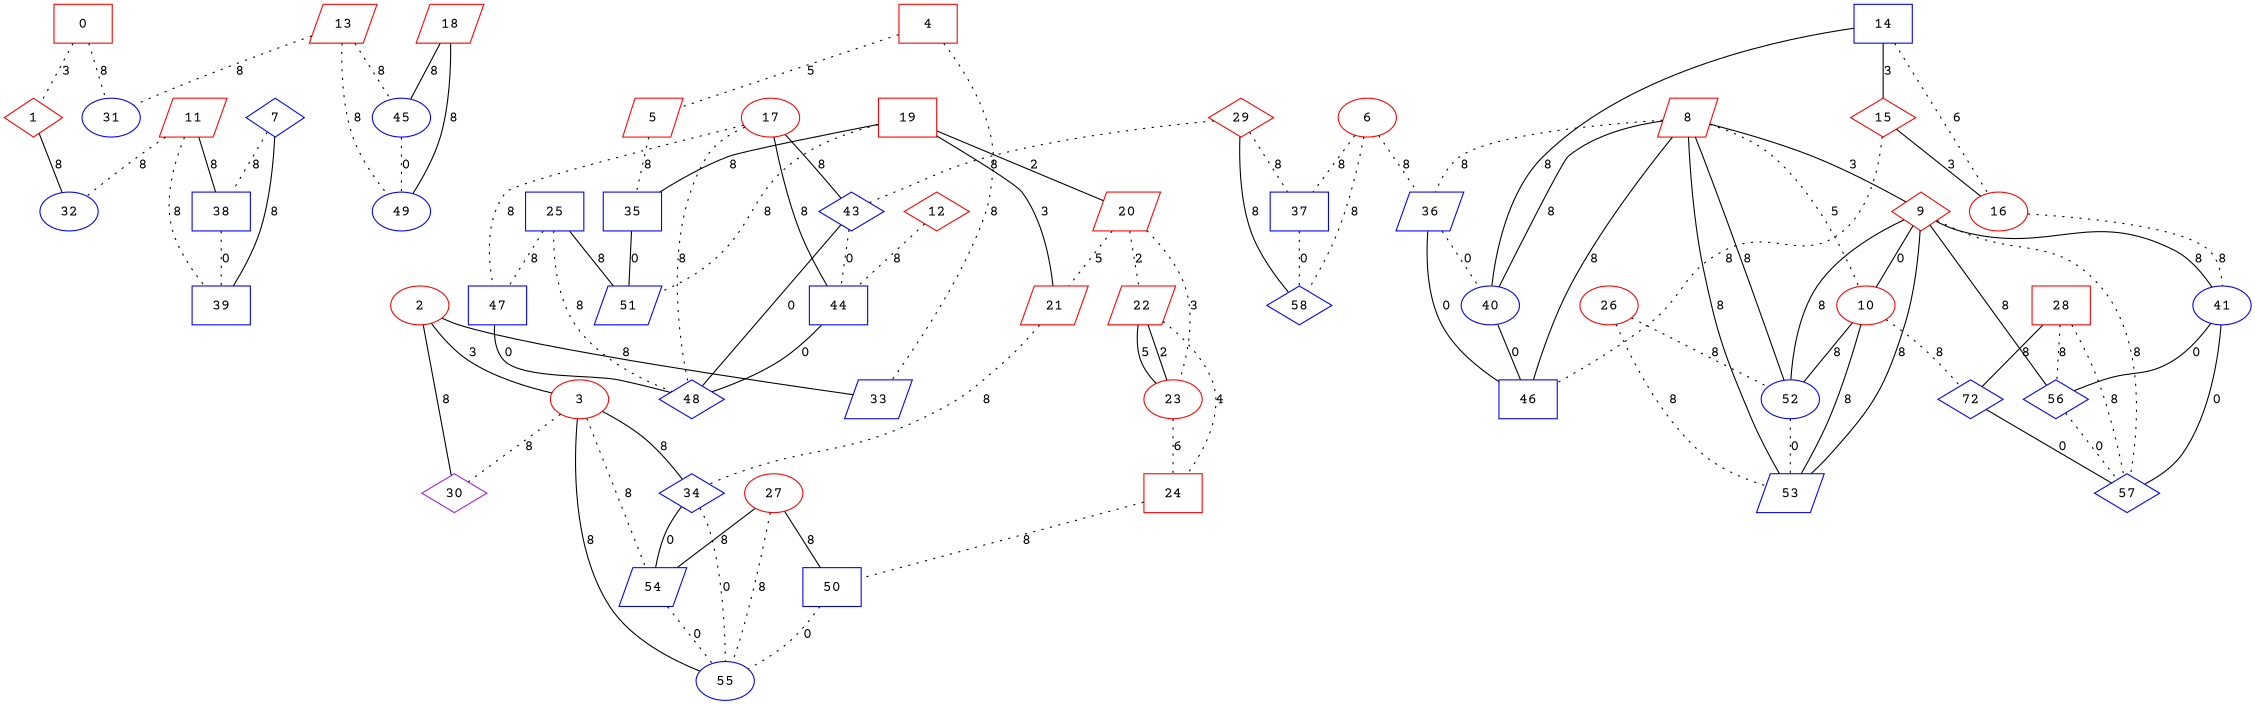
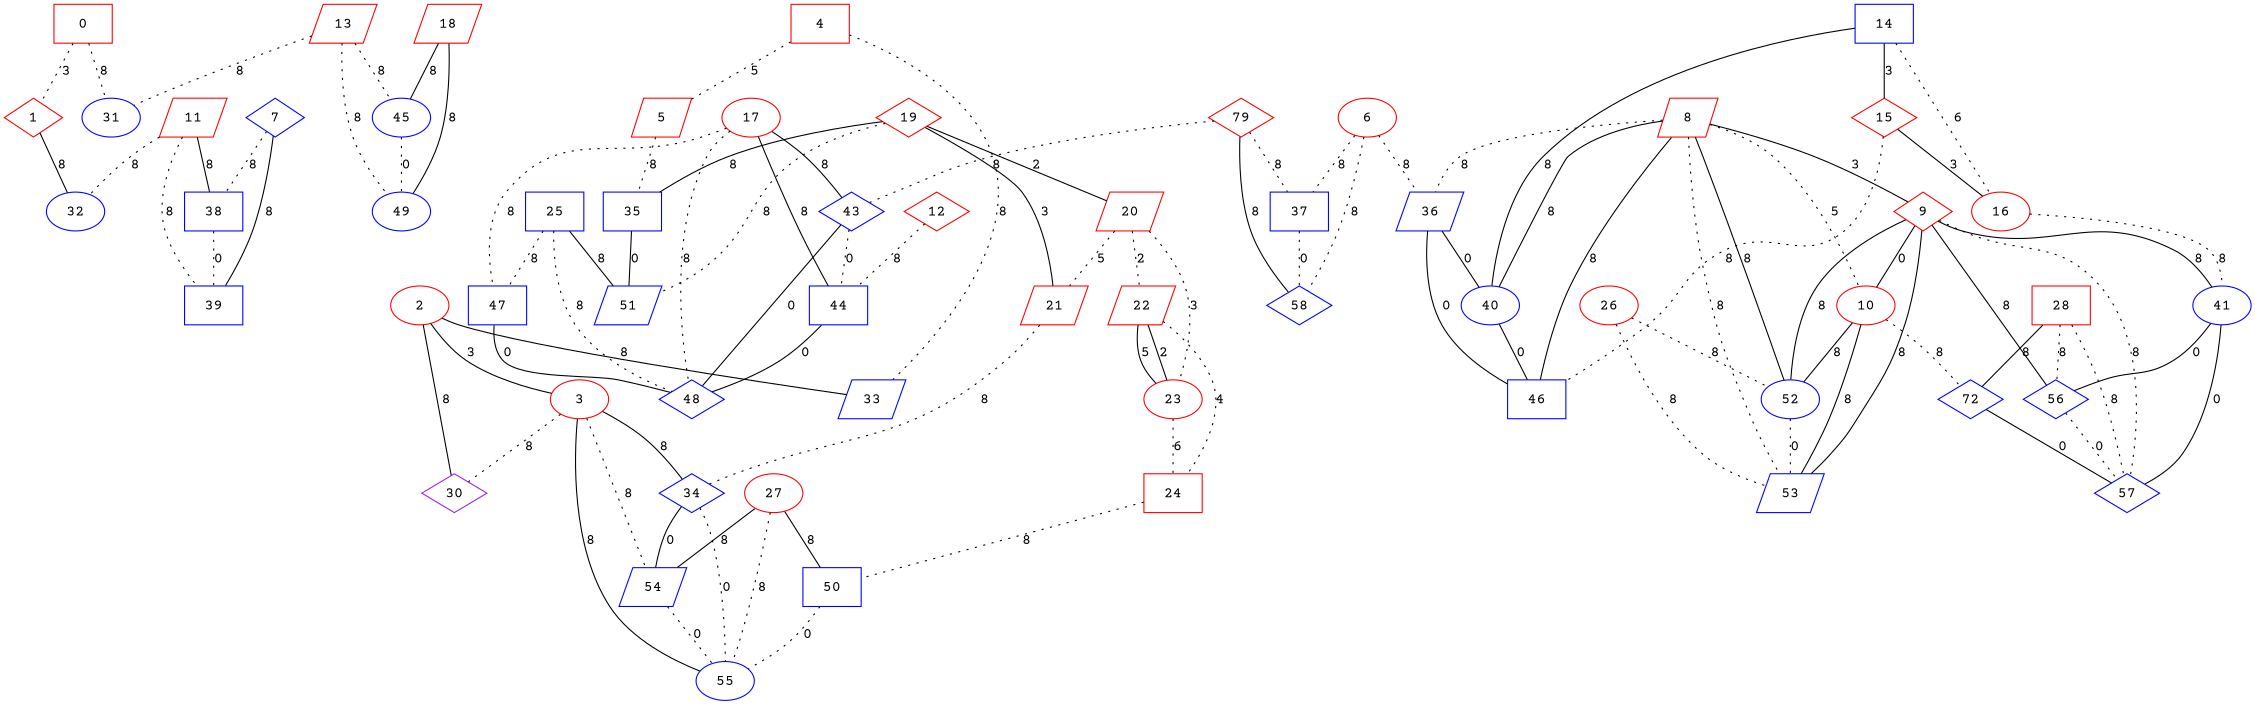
(908, 118) -> (909, 118)
(1241, 118) -> (1241, 118)
(1461, 259) -> (1461, 259)
(1713, 311) -> (1713, 311)
